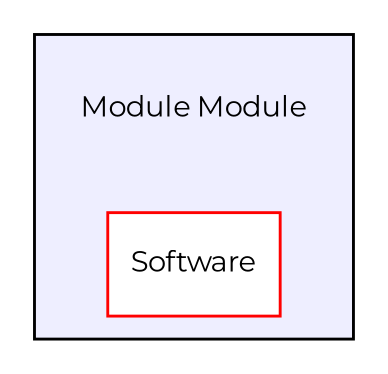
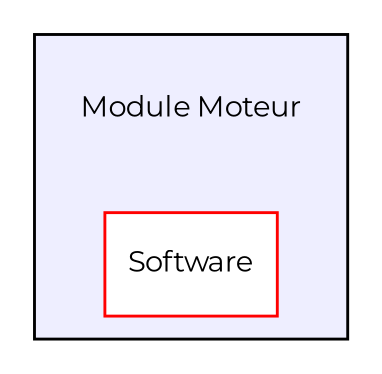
(194, 109) -> (191, 109)
